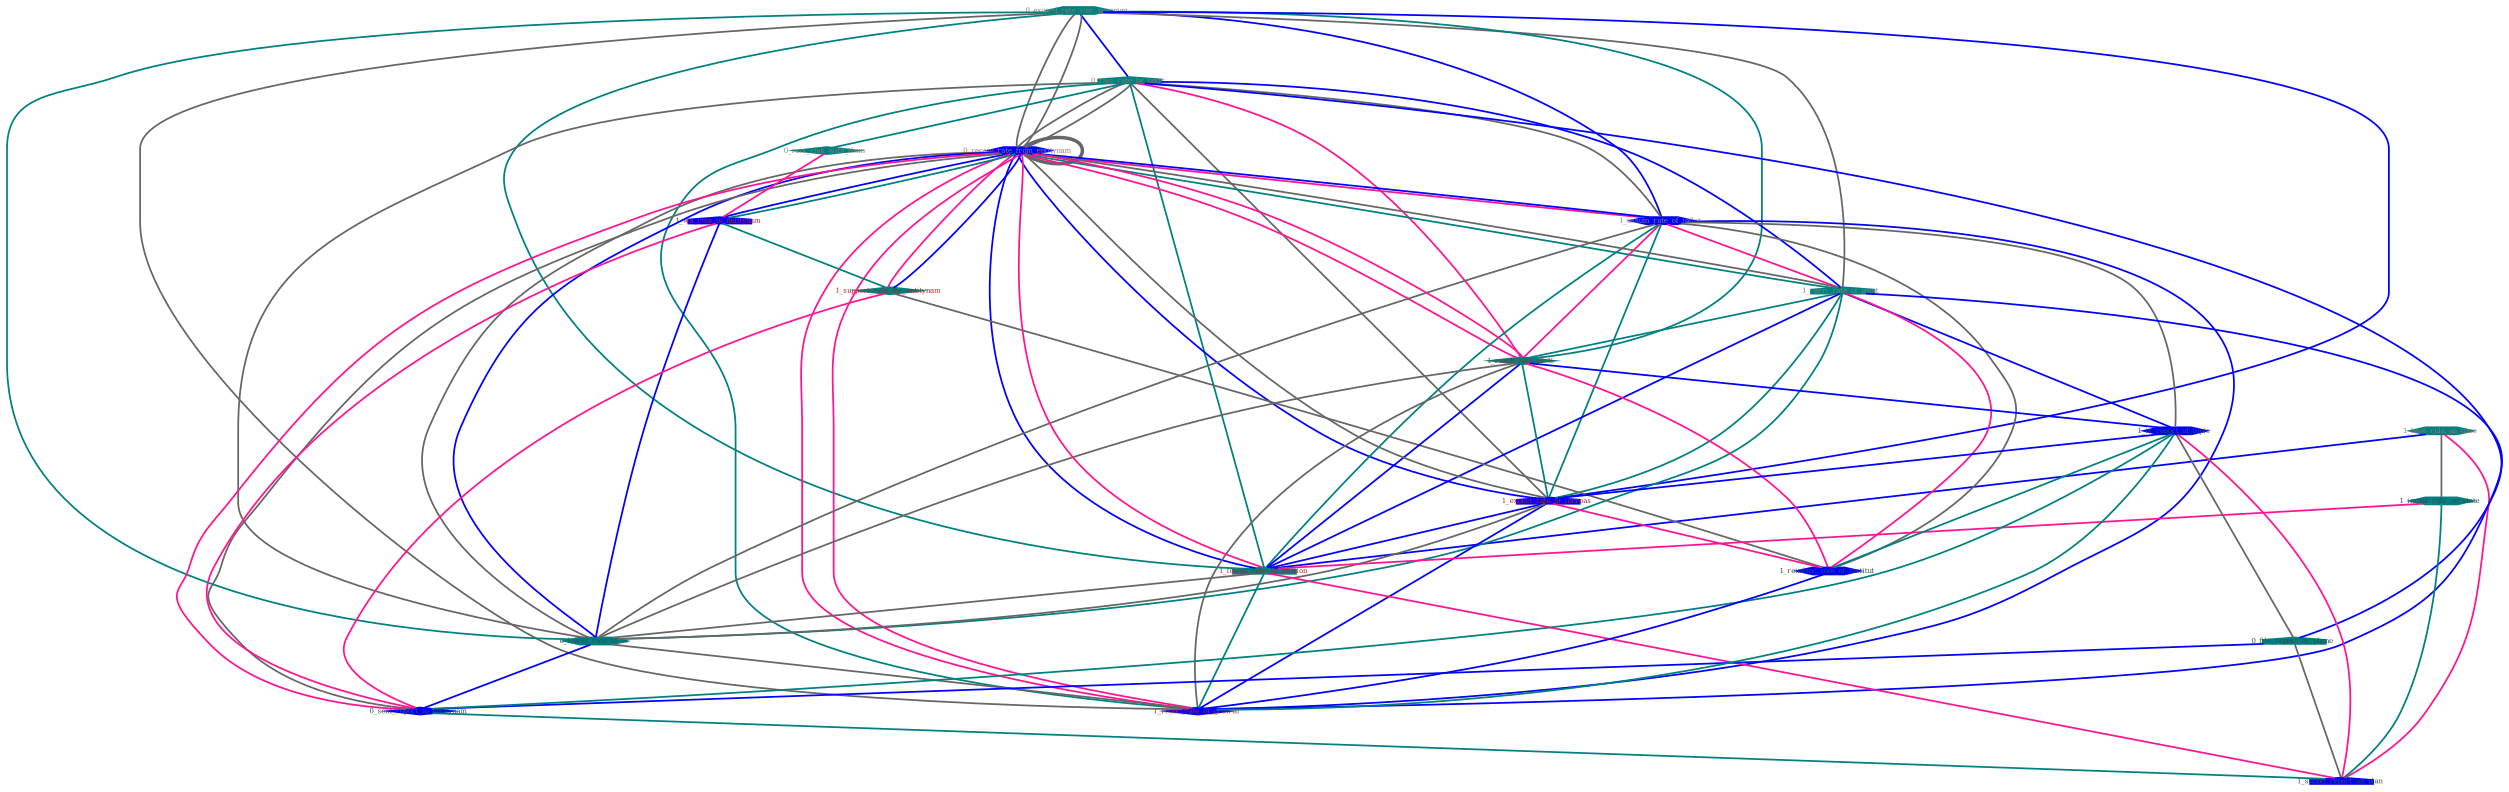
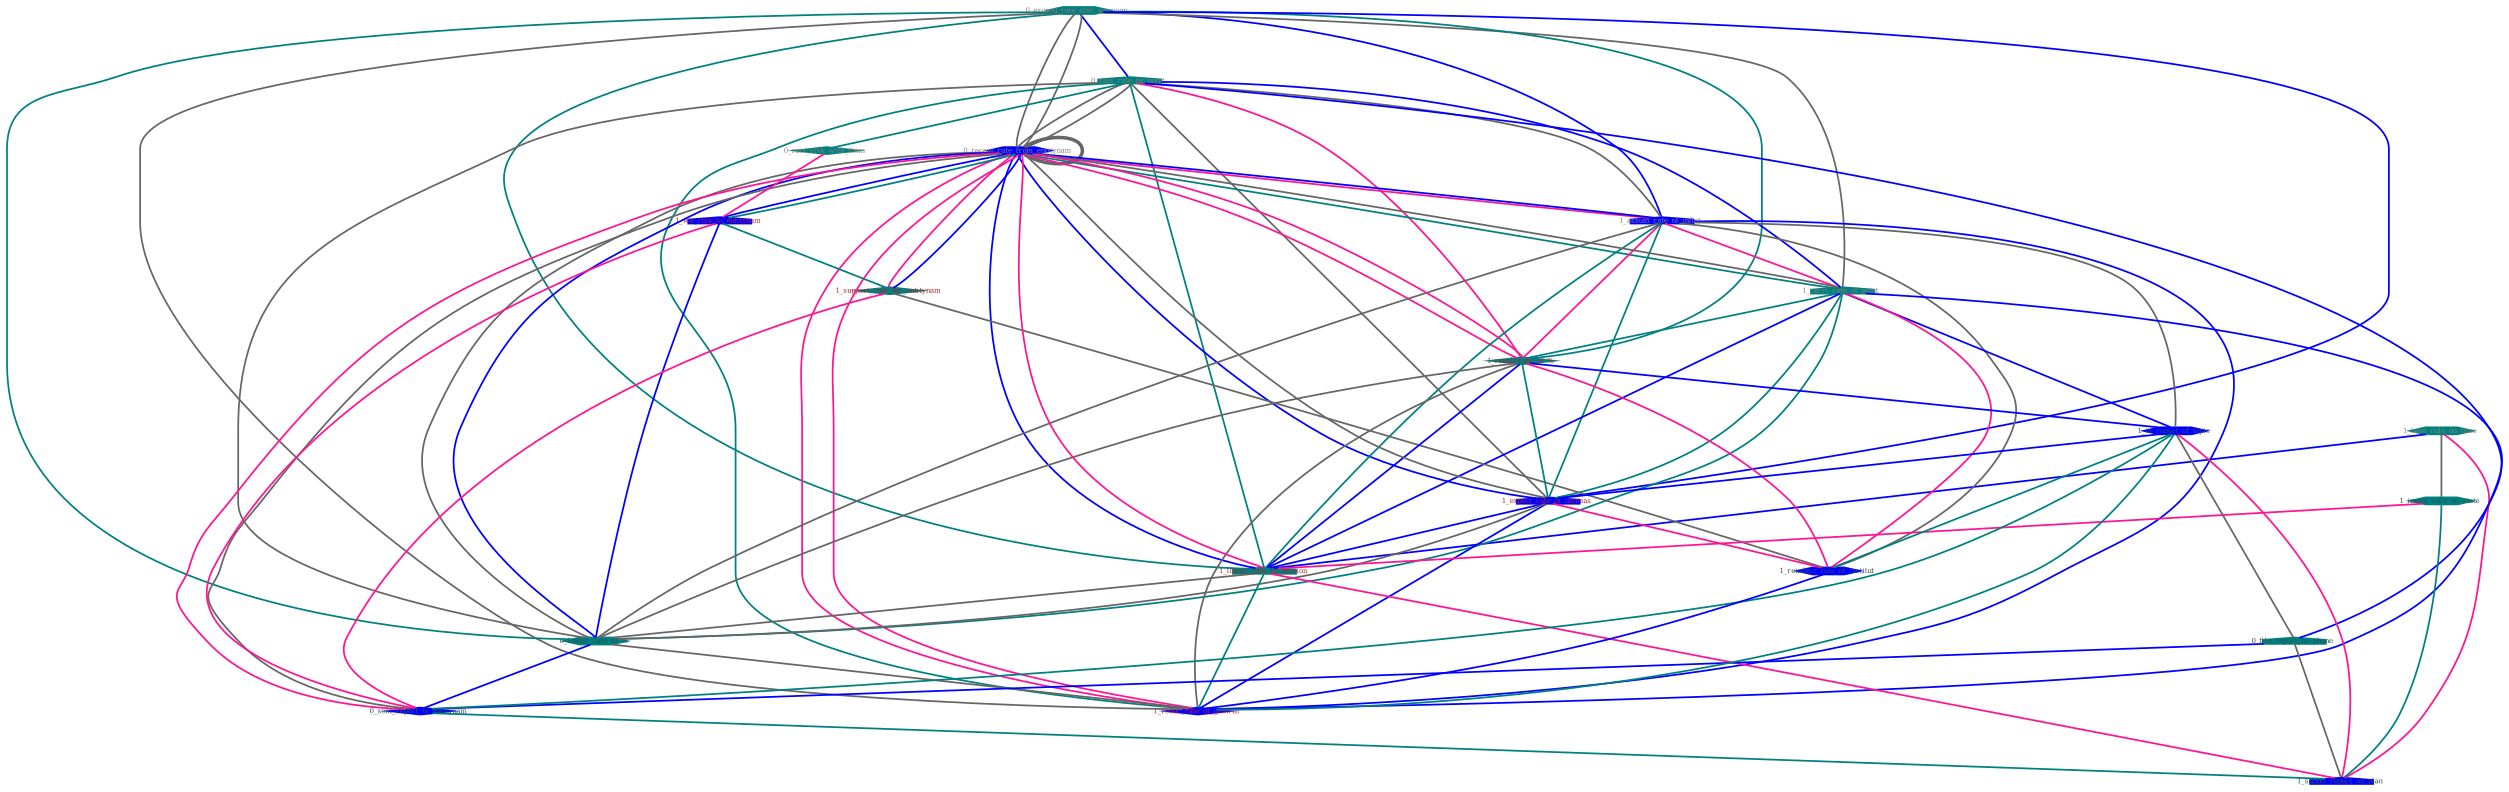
(1662, 221) -> (1662, 221)
